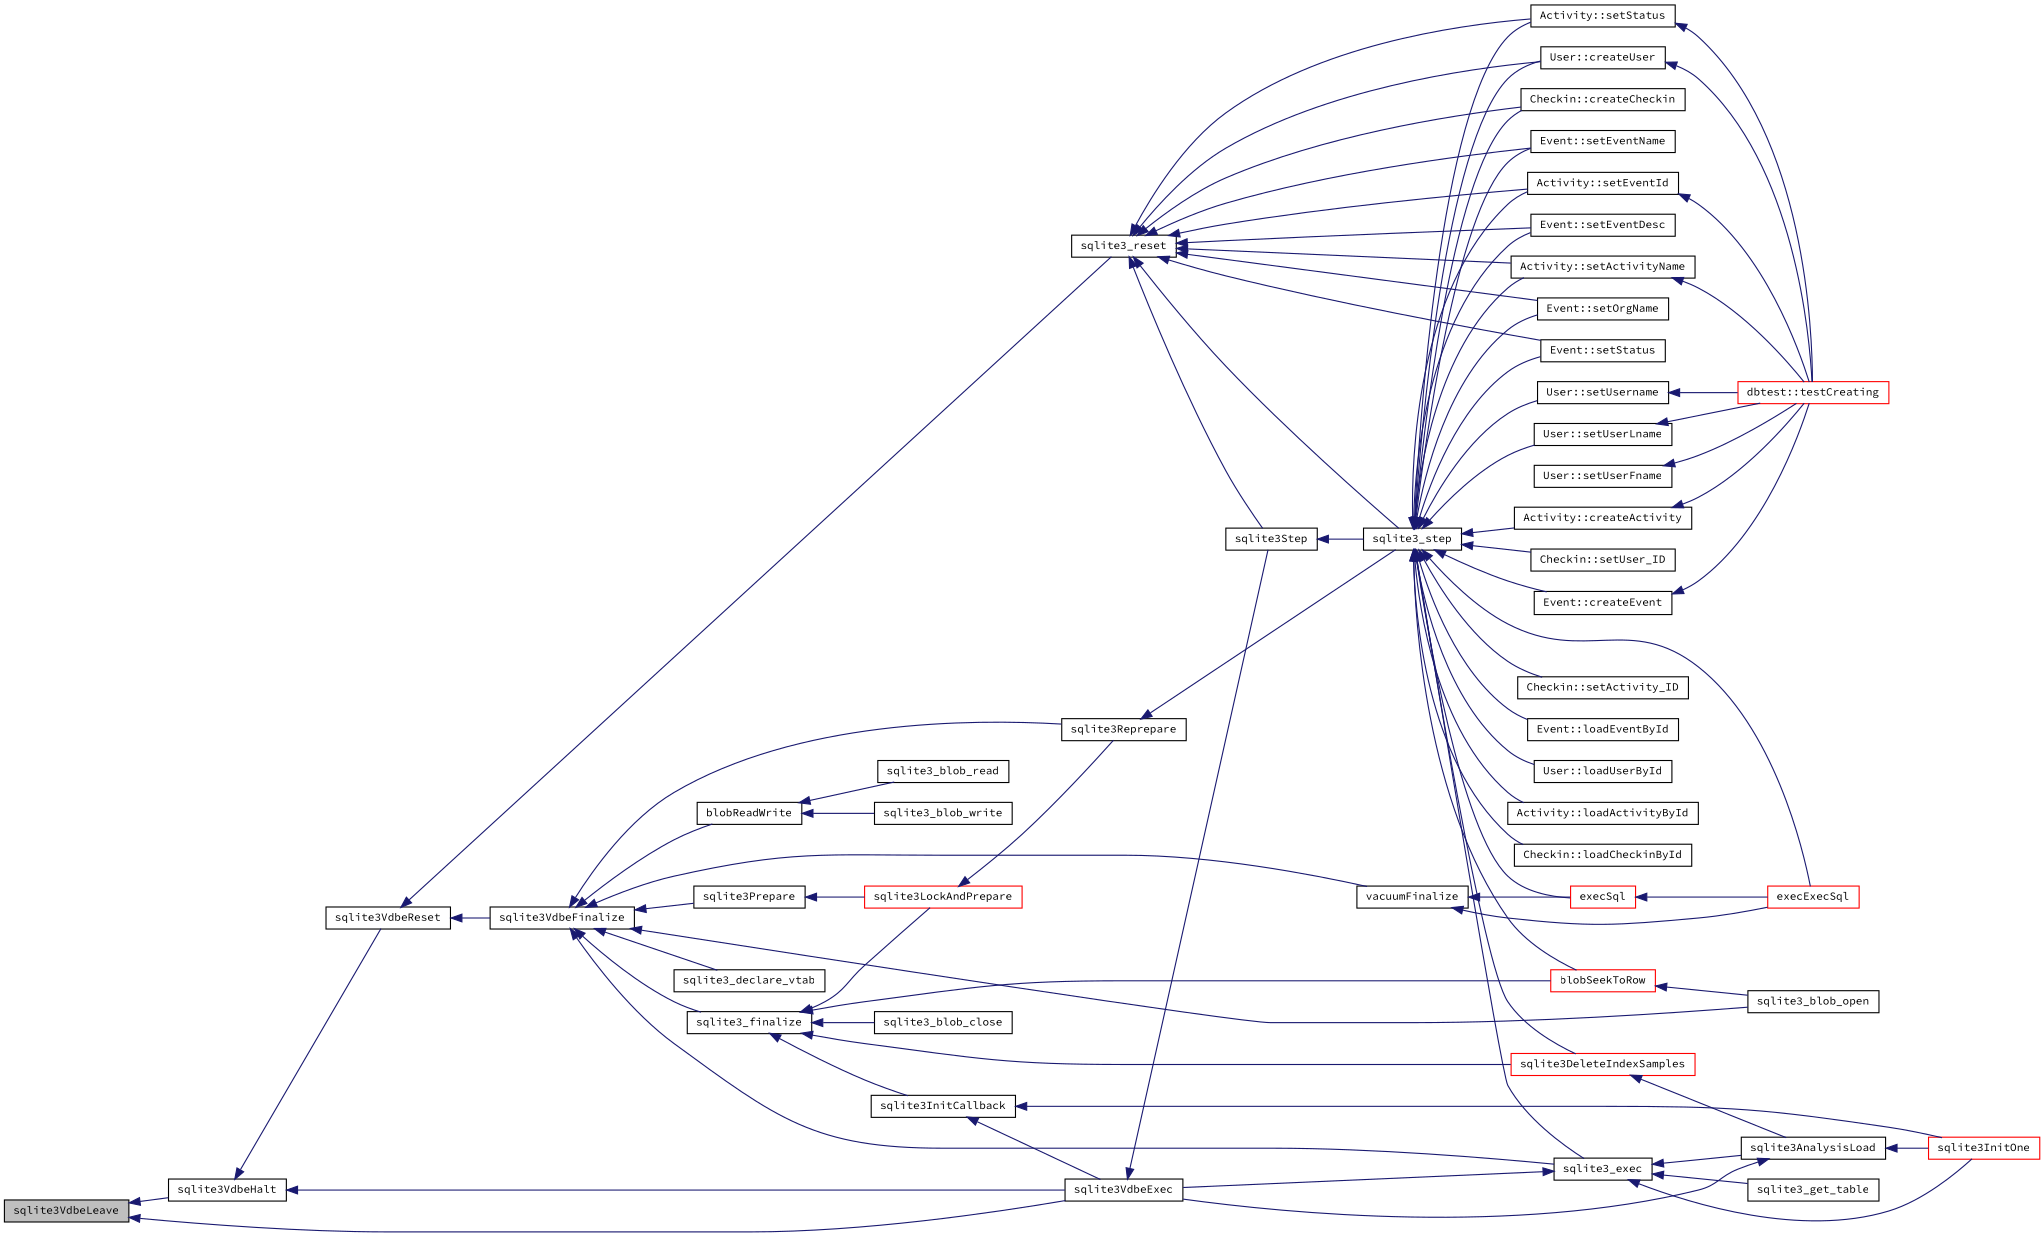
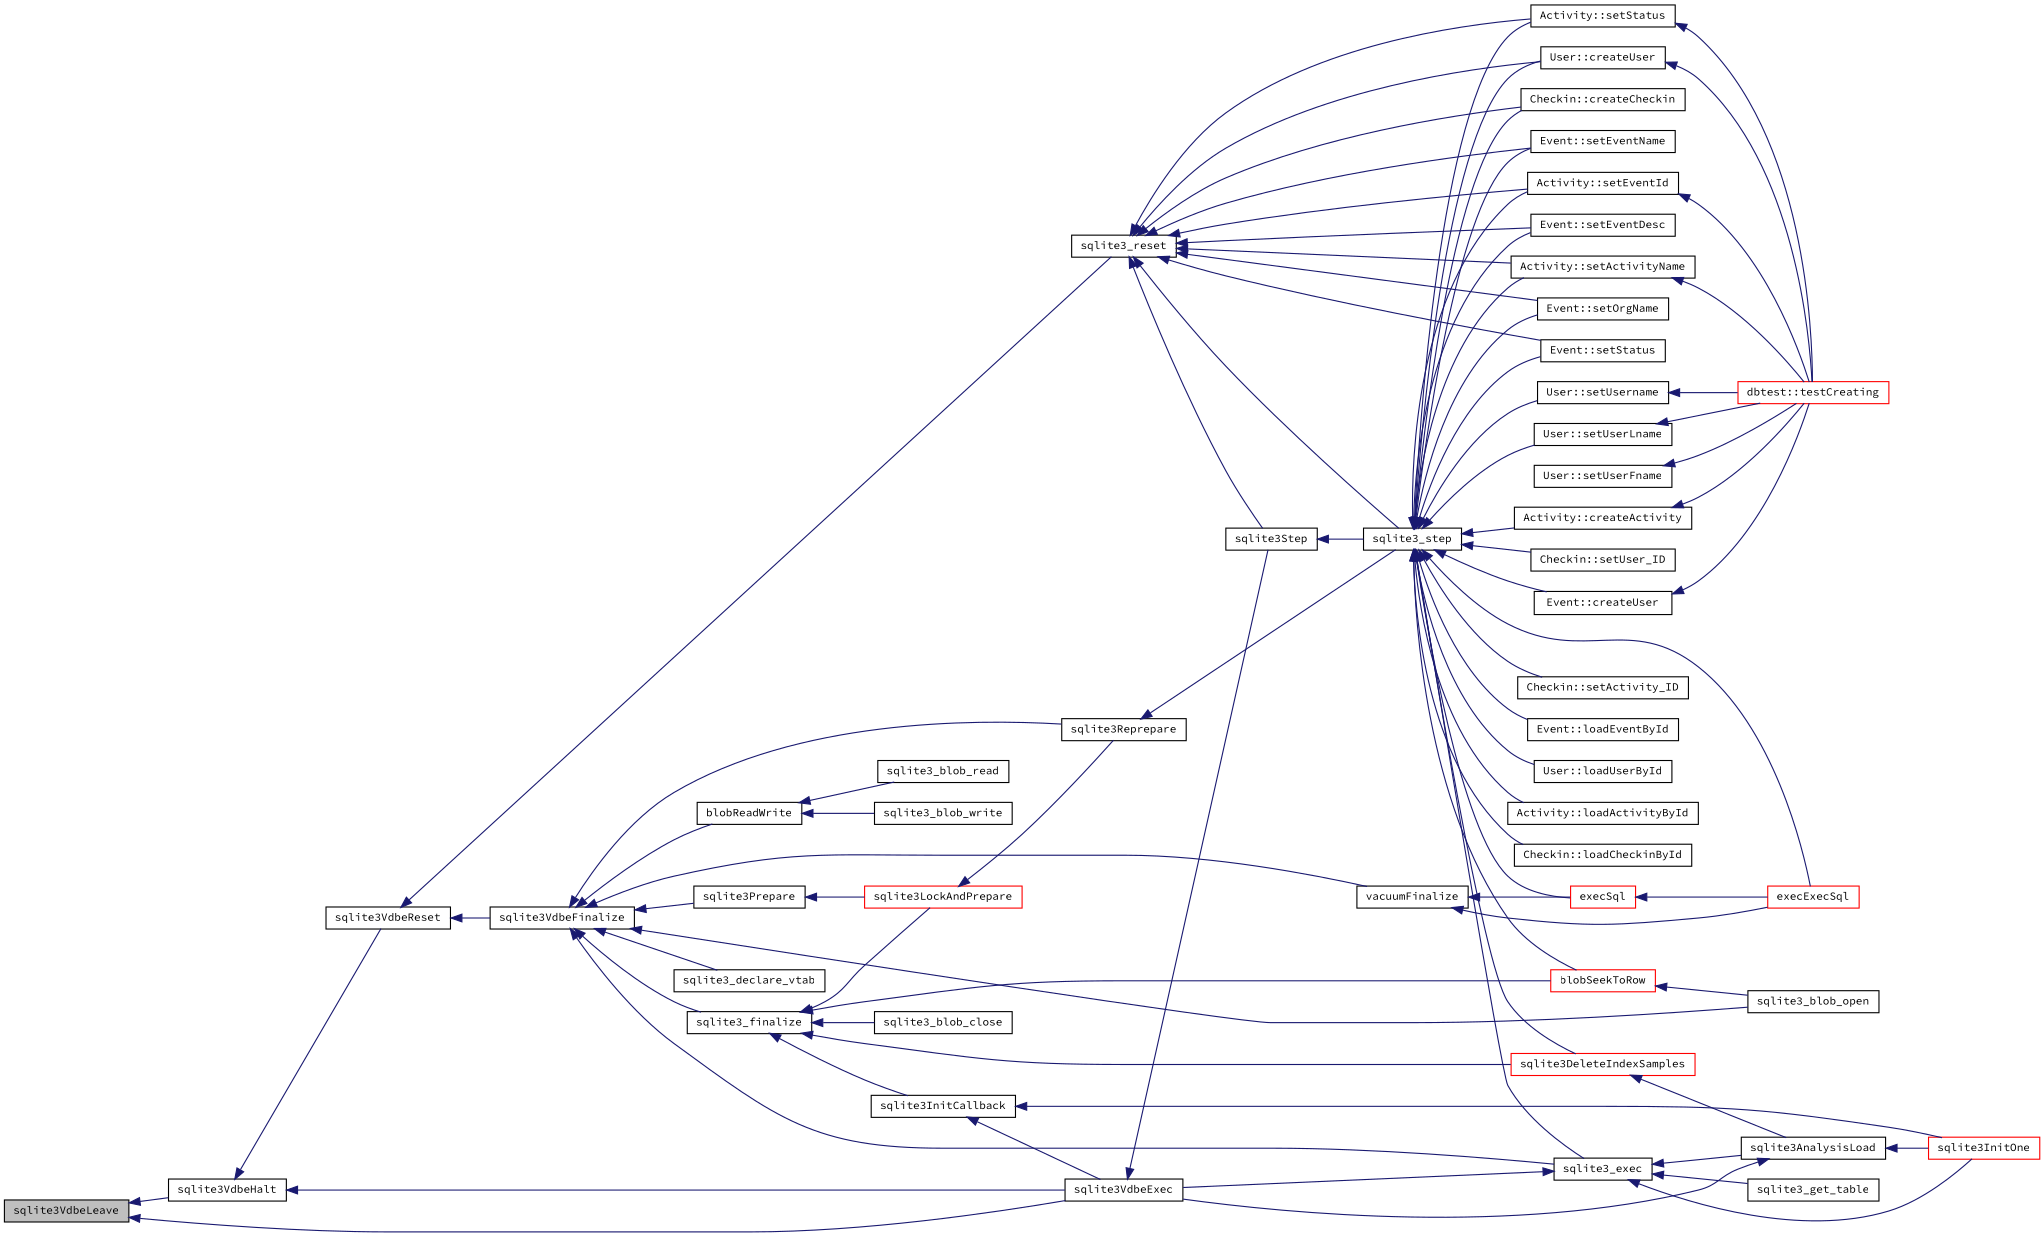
(1603, 603) -> (1603, 603)
